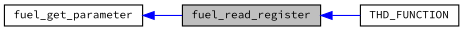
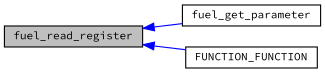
(168, 15) -> (168, 25)
(410, 15) -> (252, 57)
